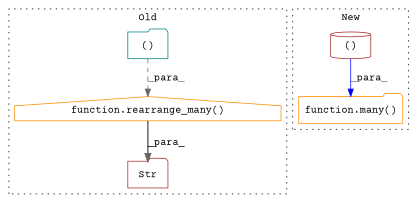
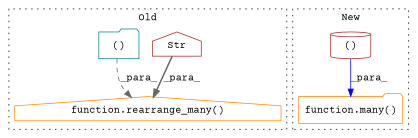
(148, 137) -> (164, 73)
(148, 175) -> (177, 45)
